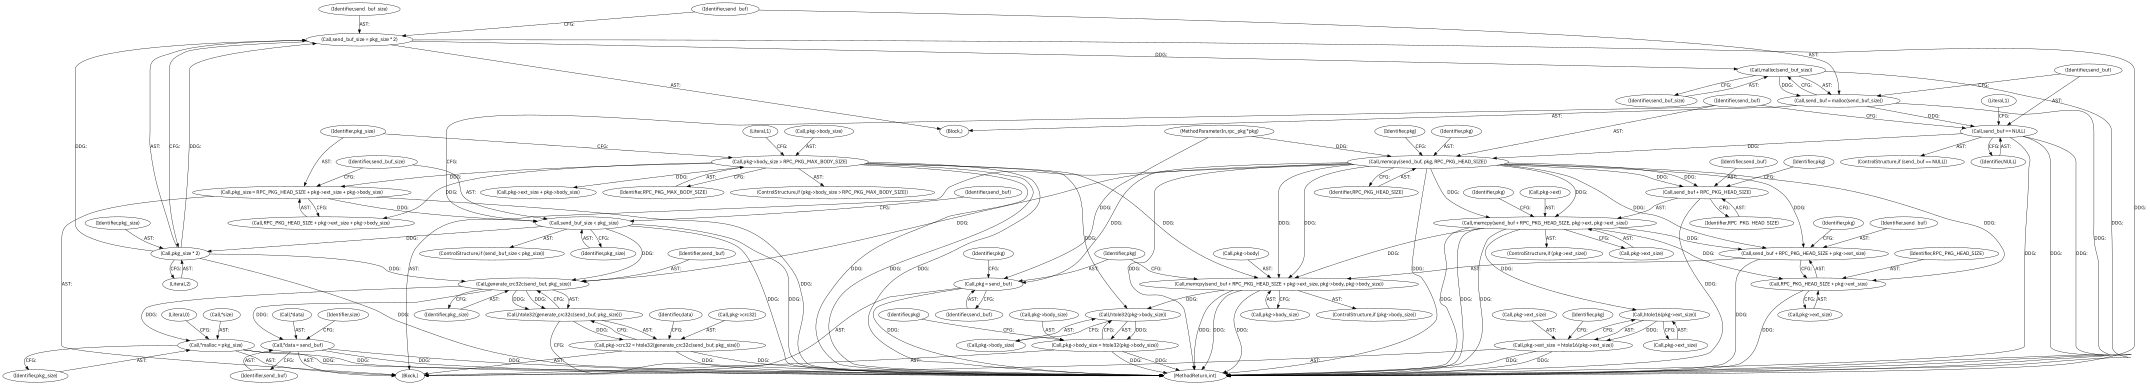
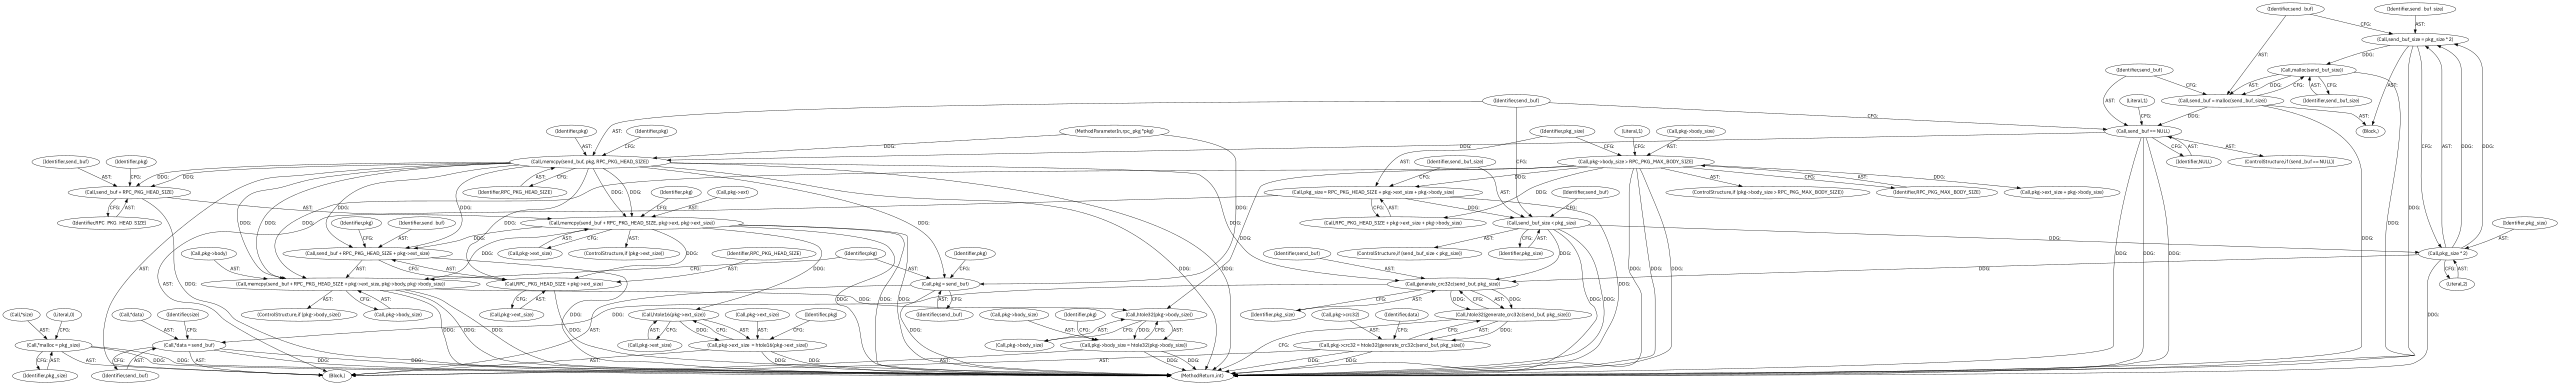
(272, 294) -> none
